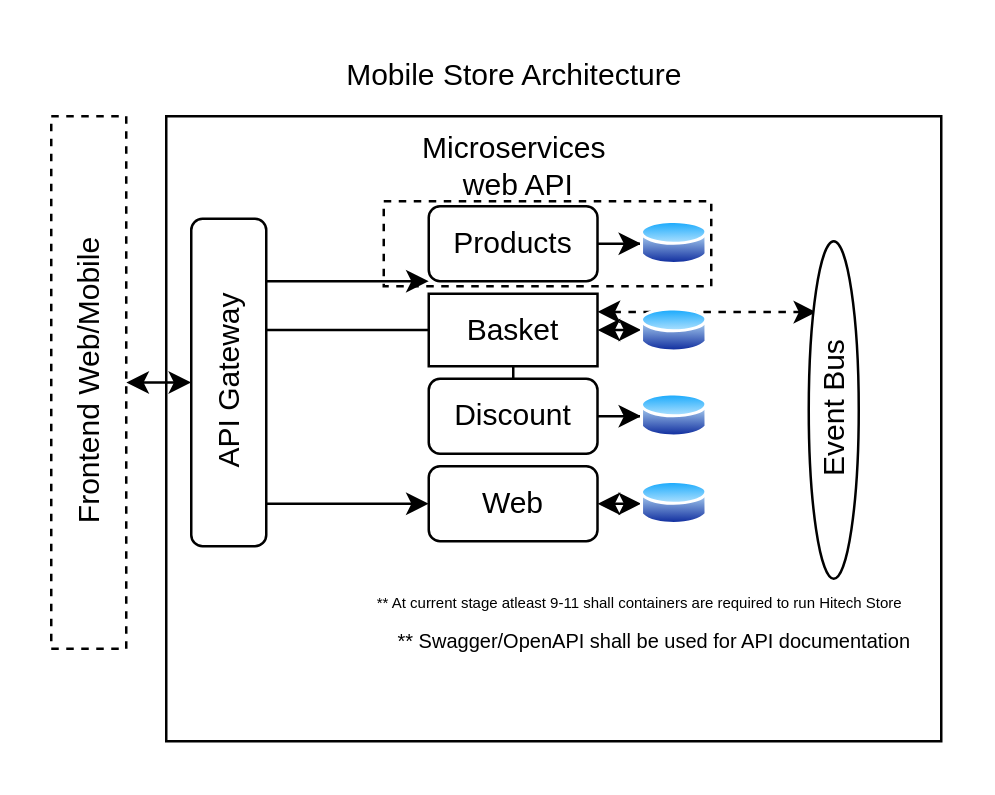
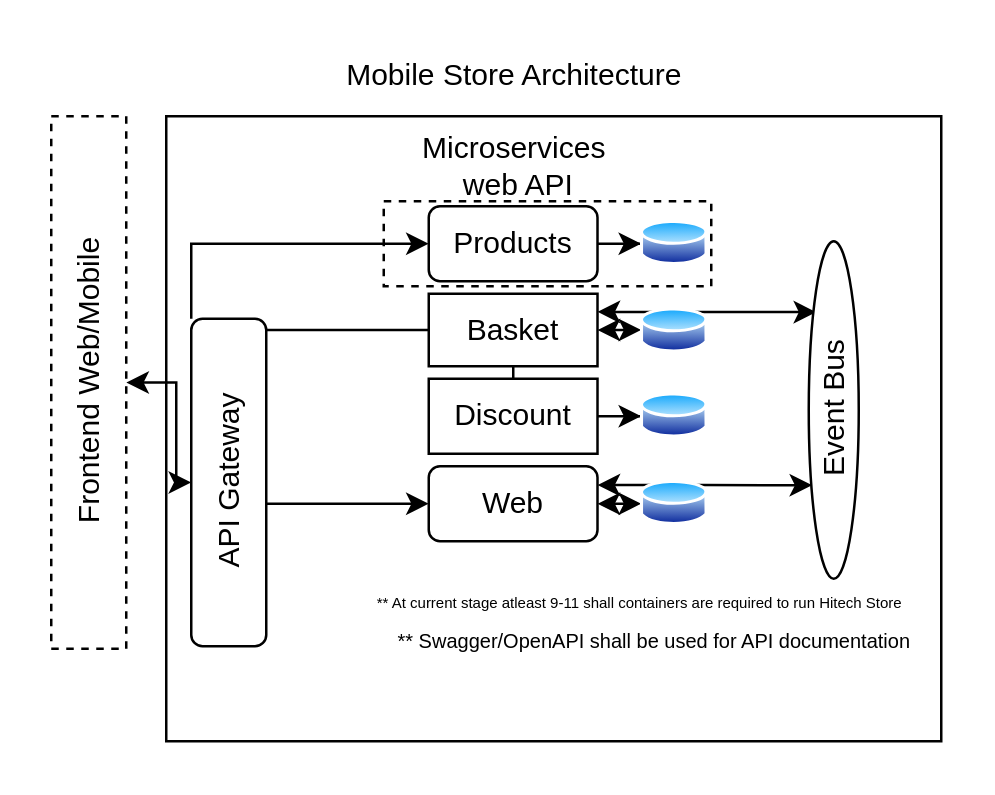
(745, 312) -> (745, 312)
(229, 383) -> (229, 483)
(513, 416) -> (513, 416)
none -> (747, 485)
